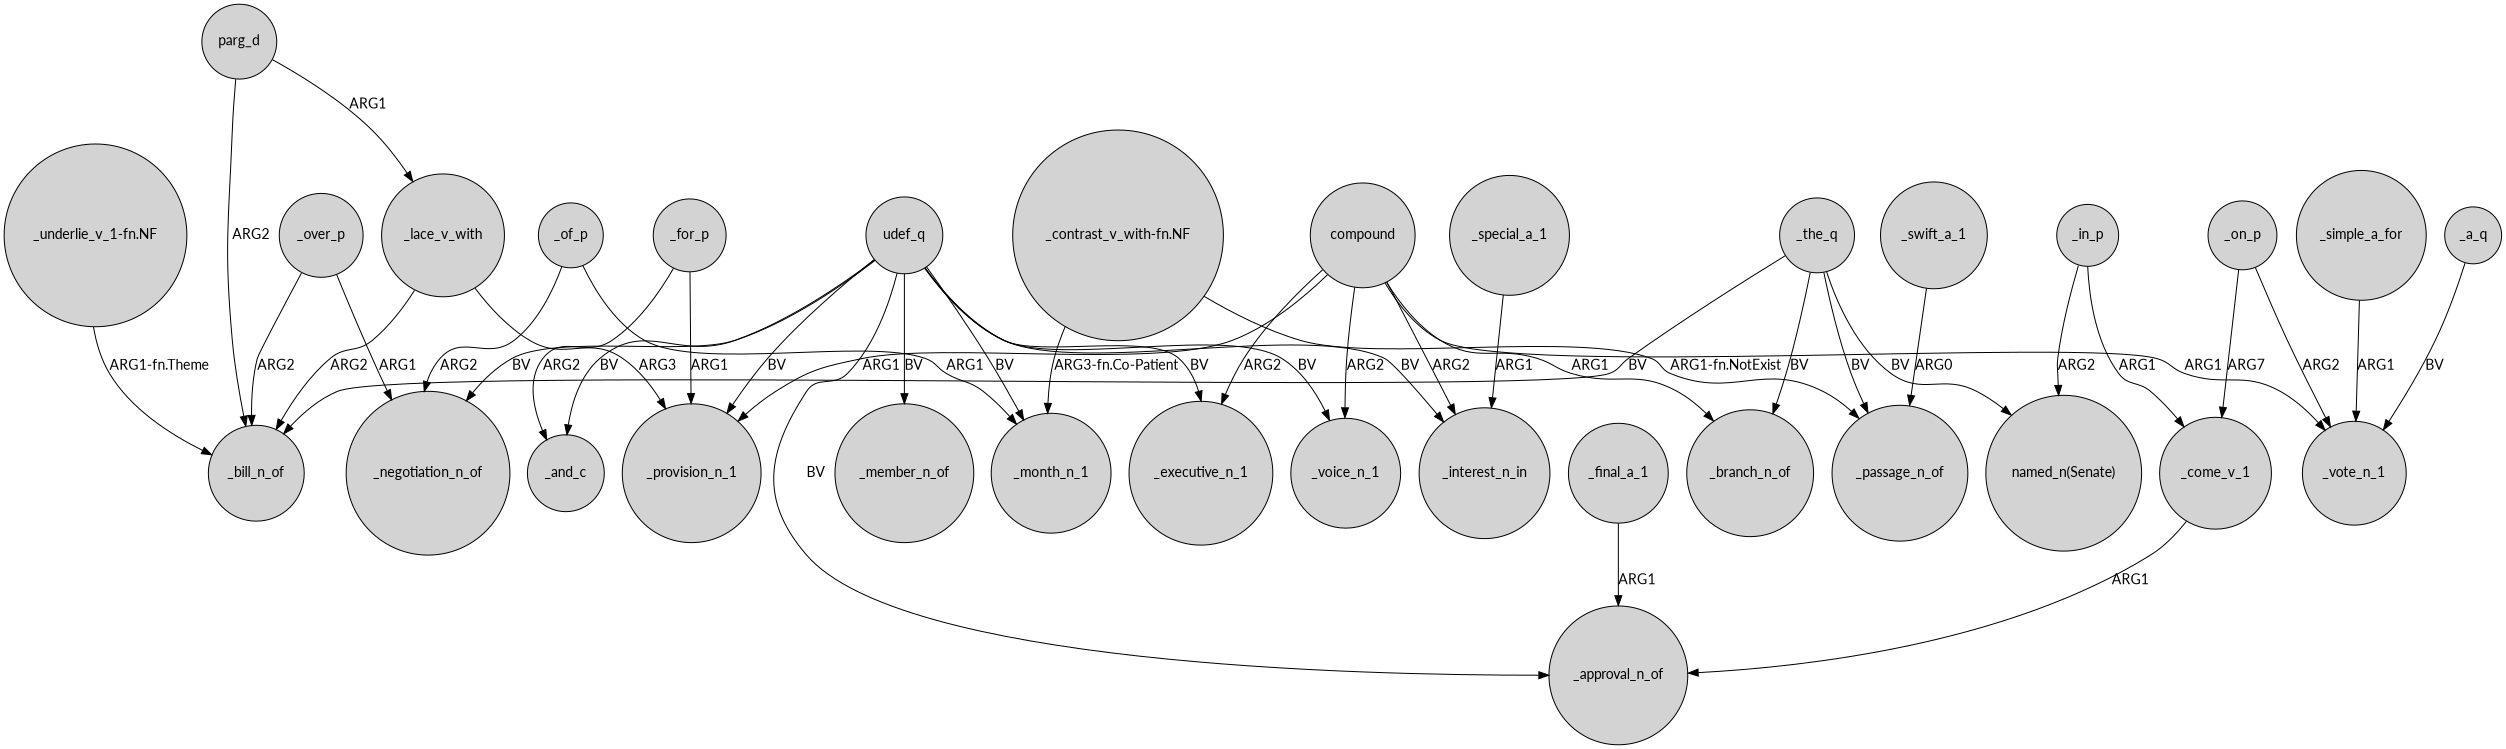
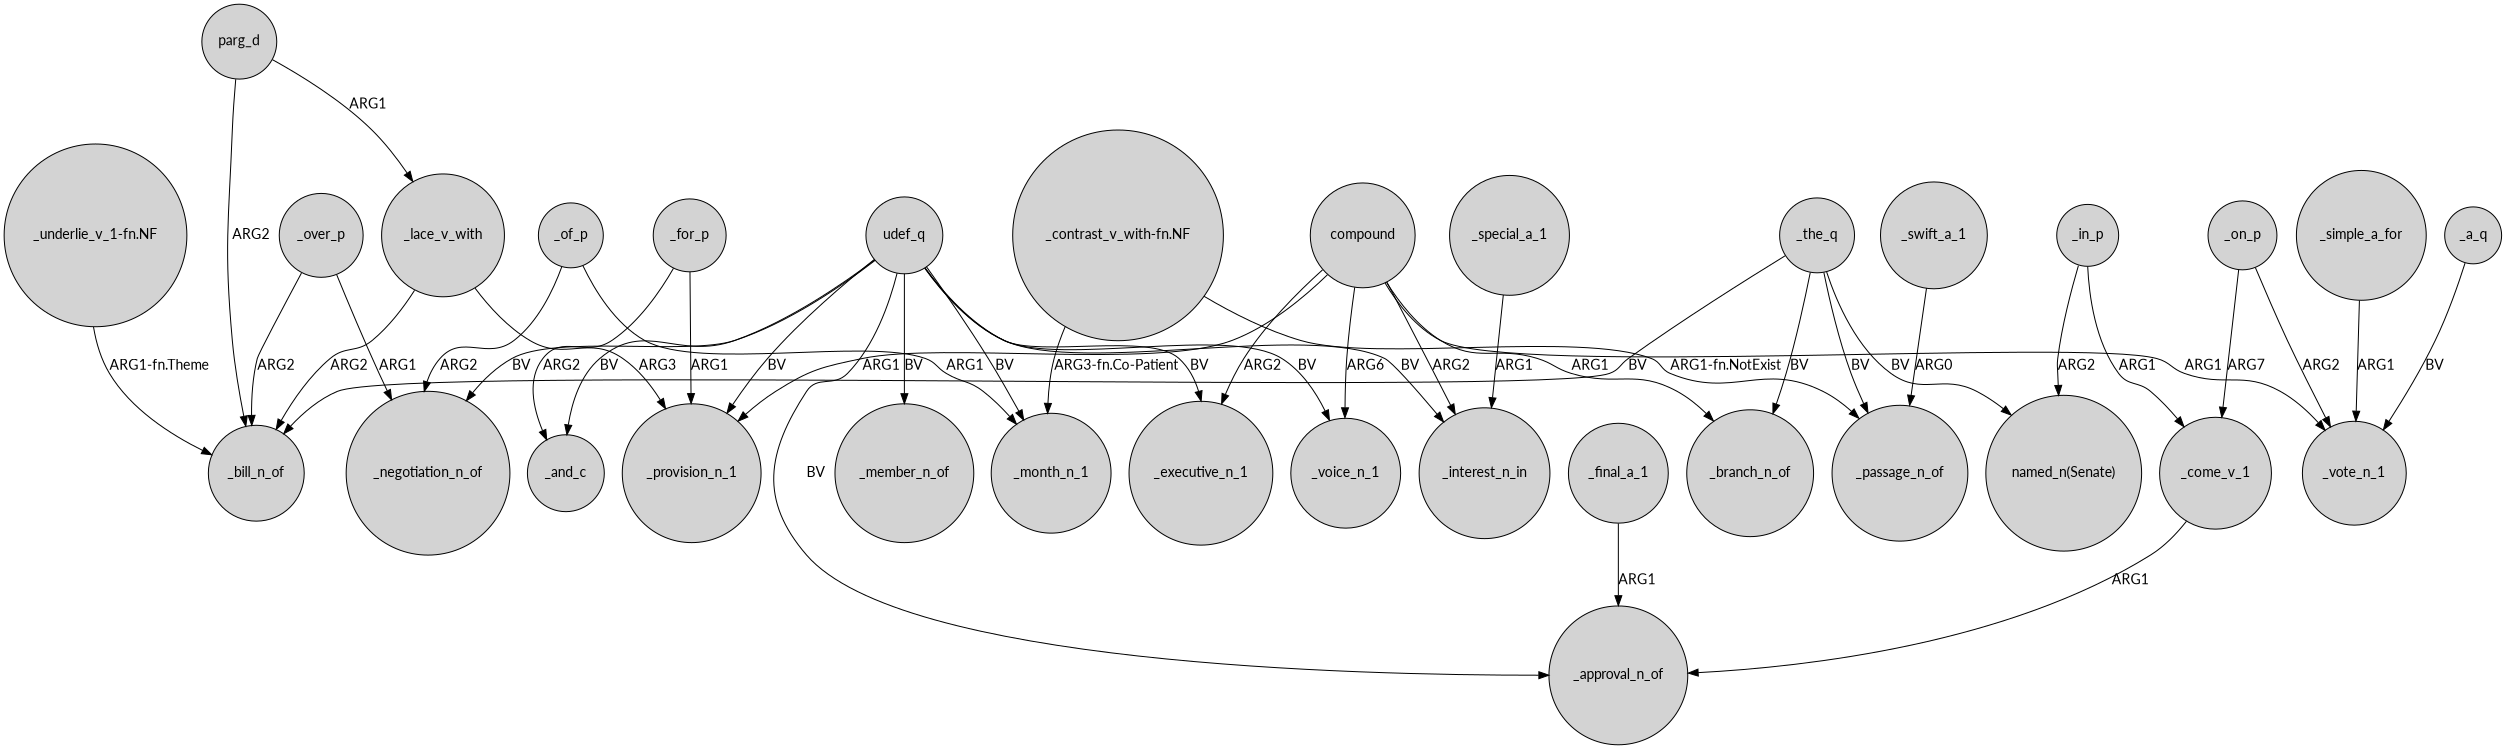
(1366, 366) -> (1366, 366)
